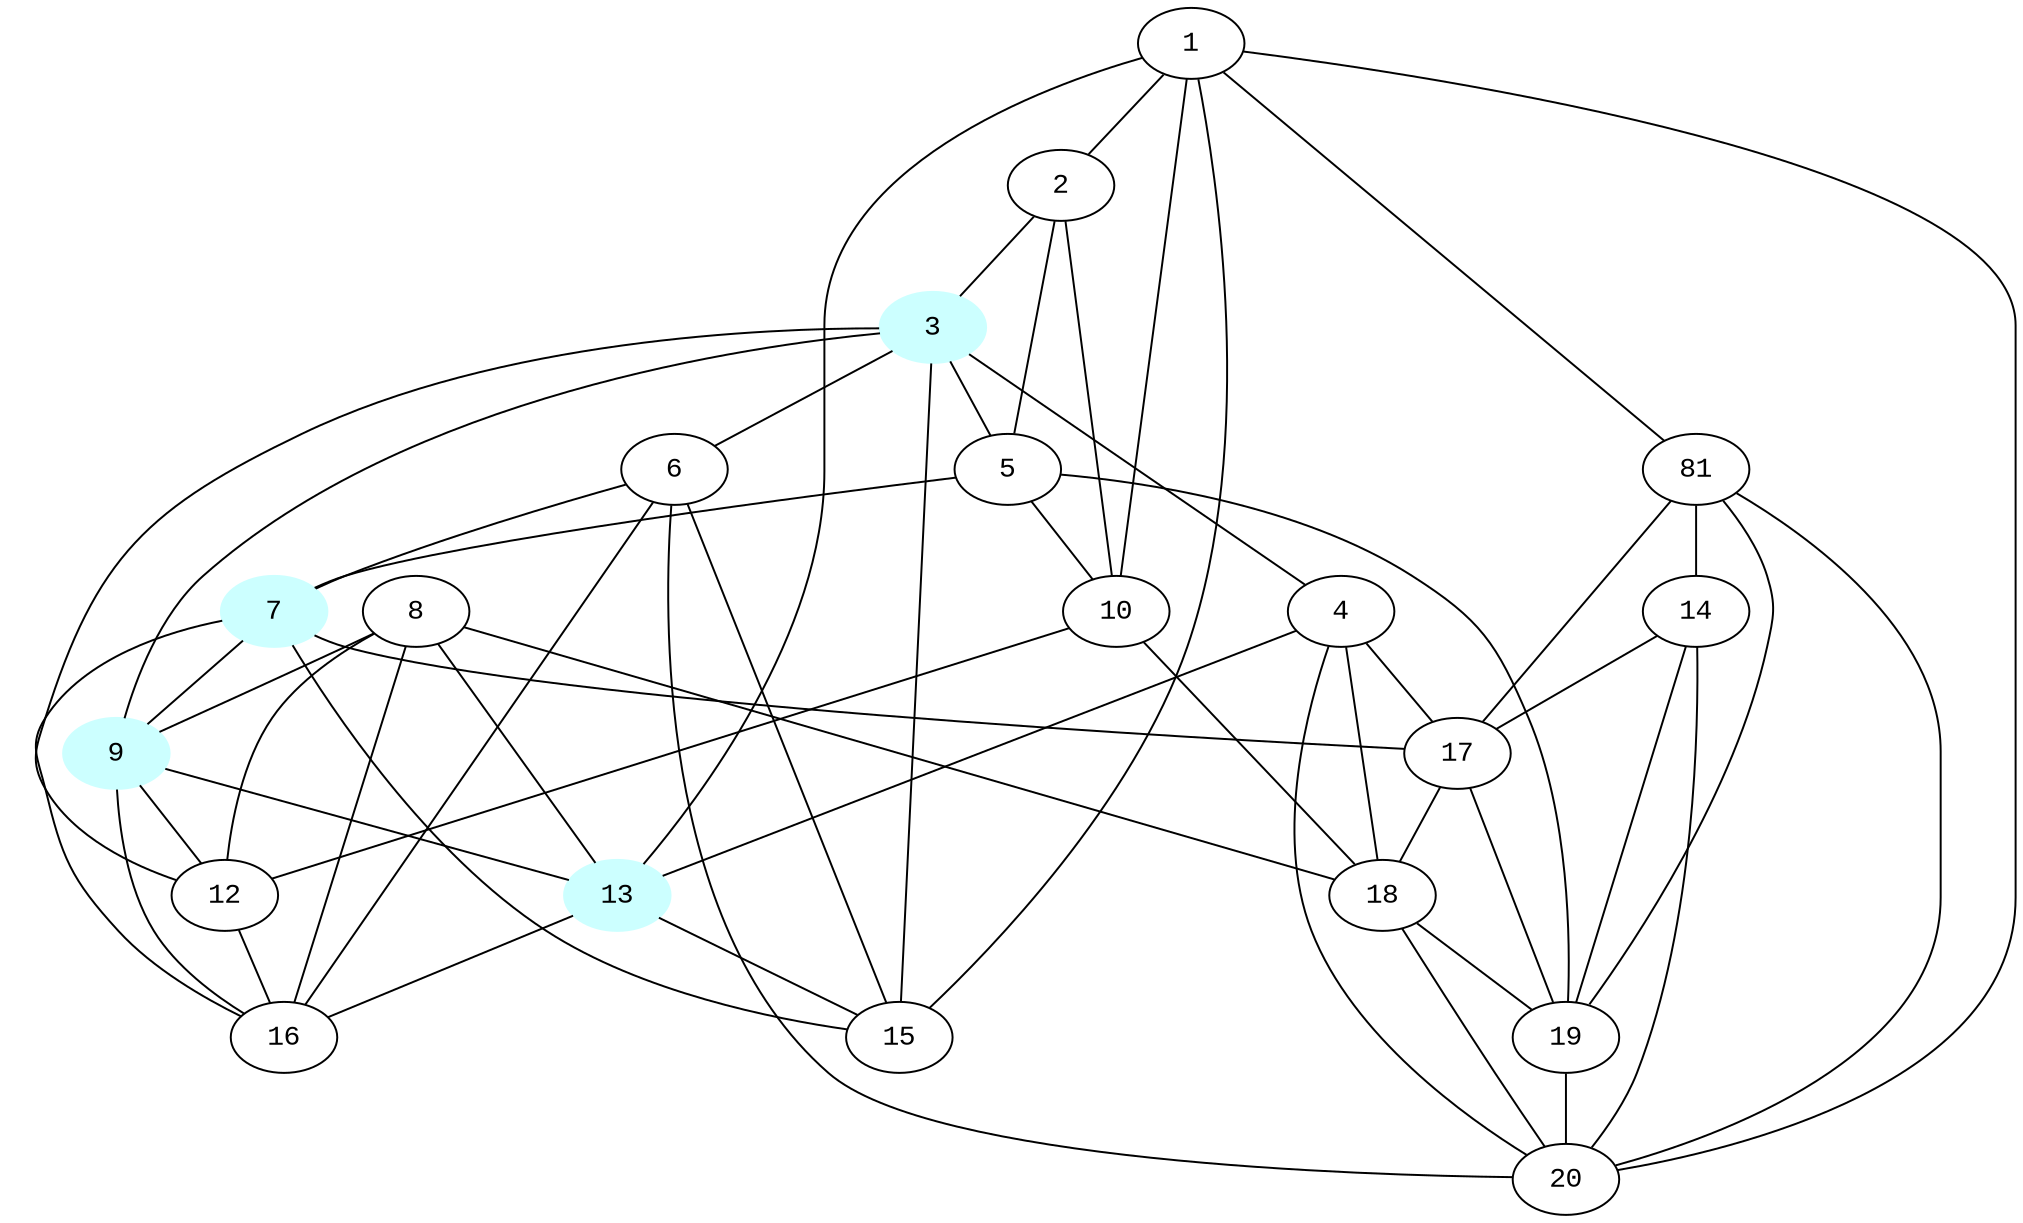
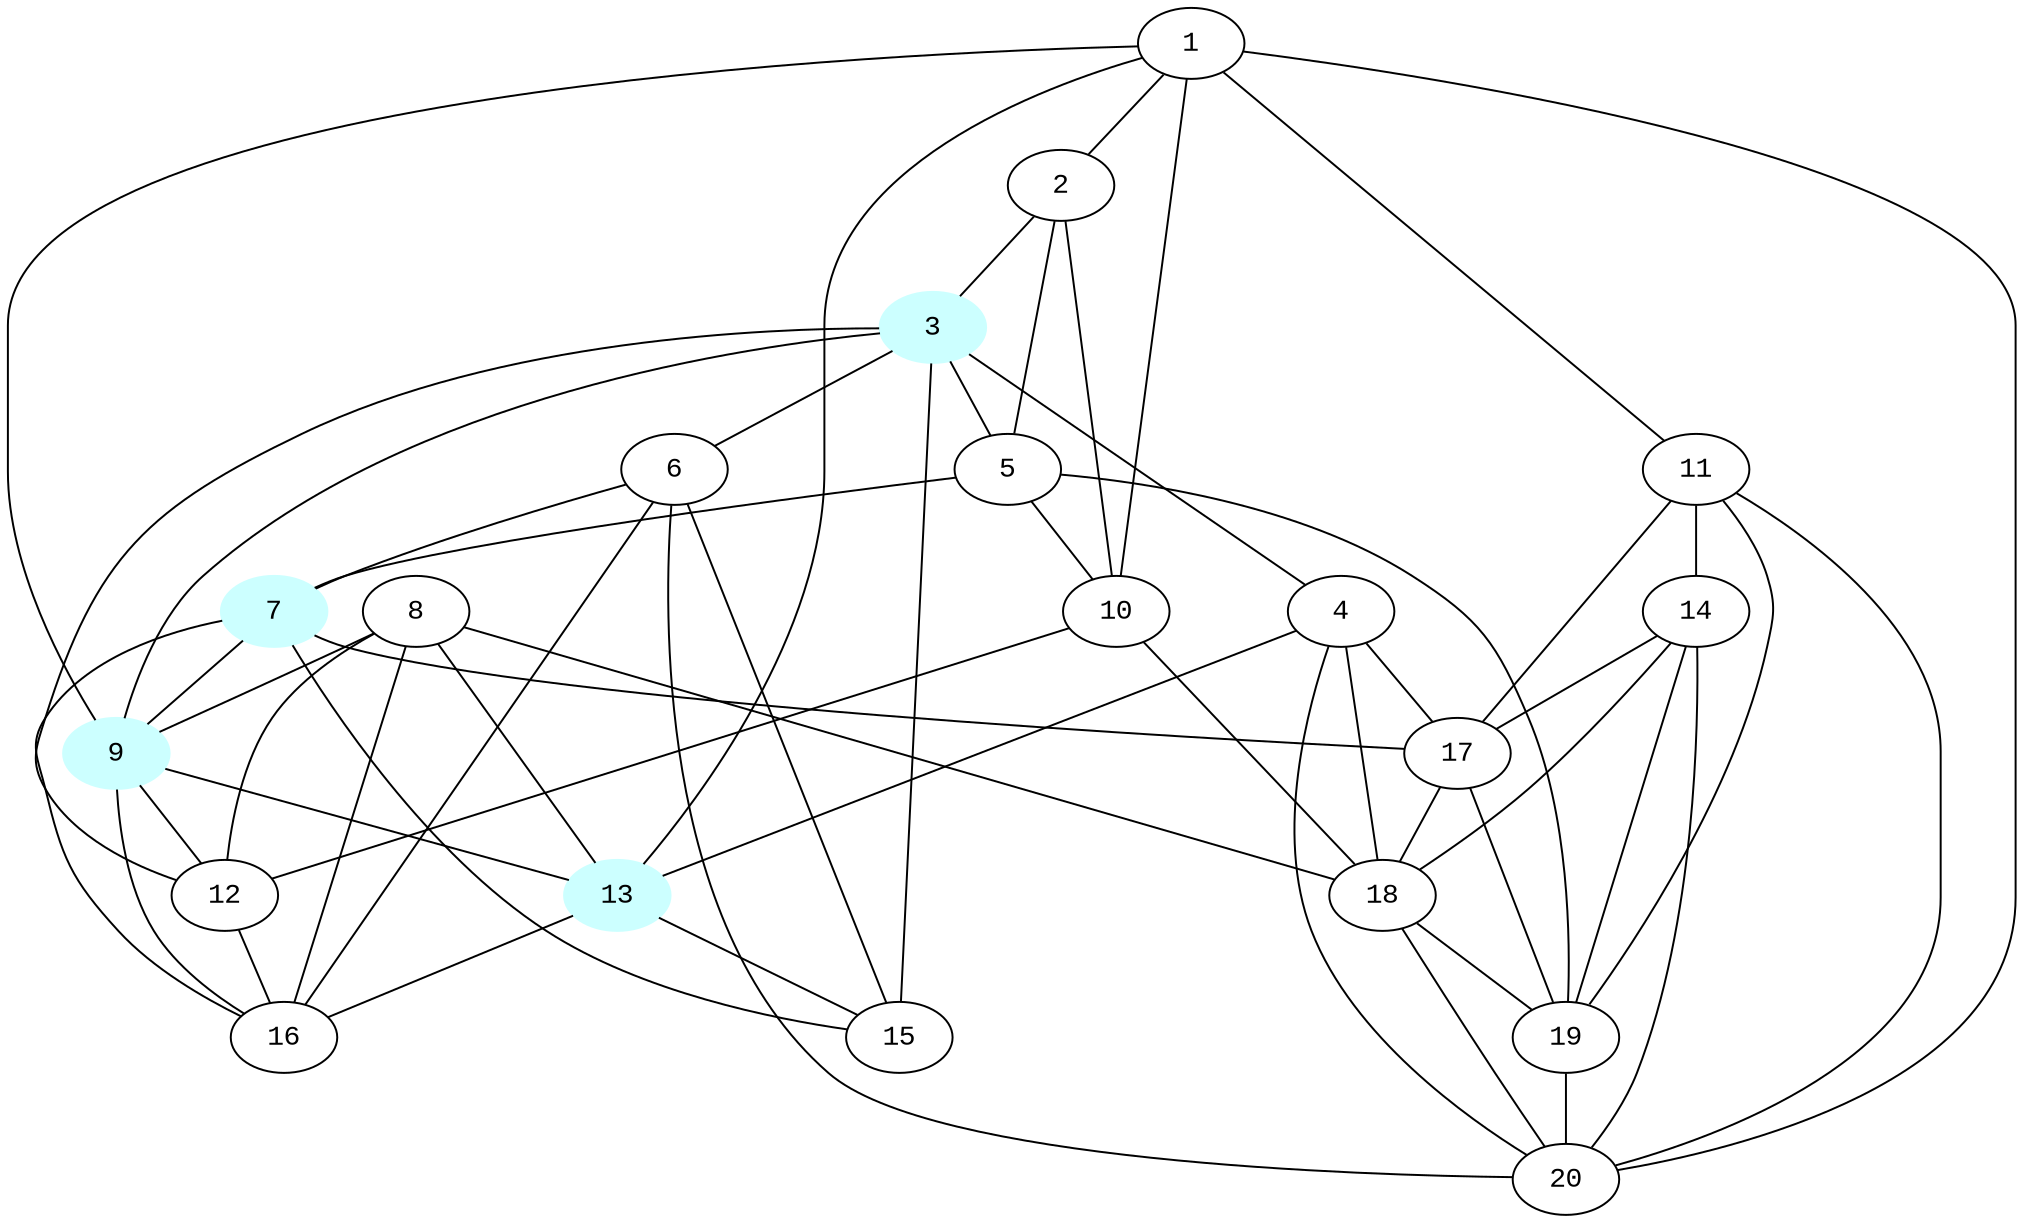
(1696, 469) -> (1696, 469)
(1204, 586) -> (332, 130)
none -> (1560, 760)
